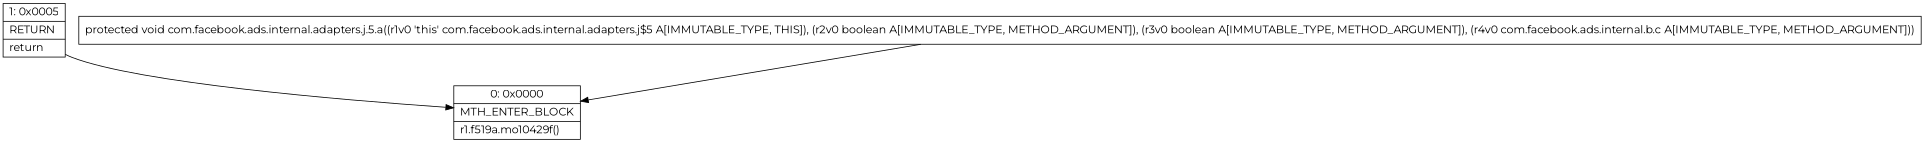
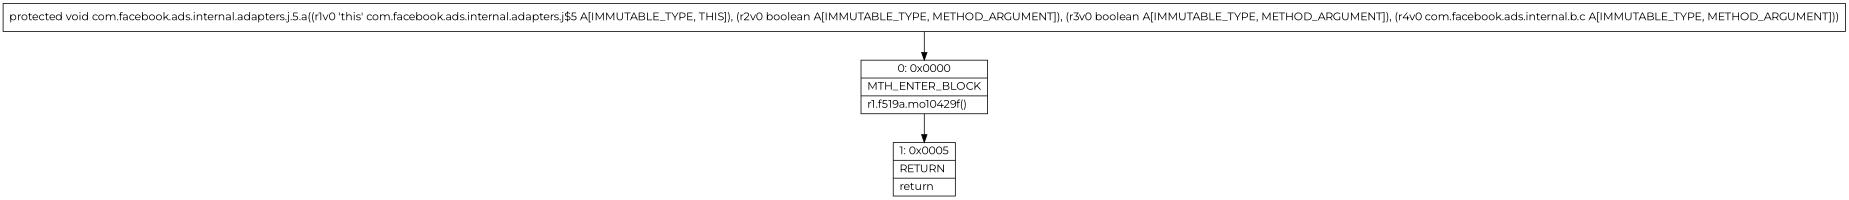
(254, 90) -> (924, 124)
